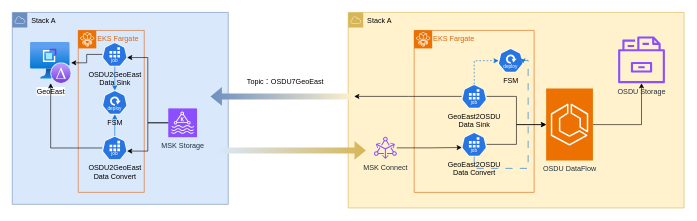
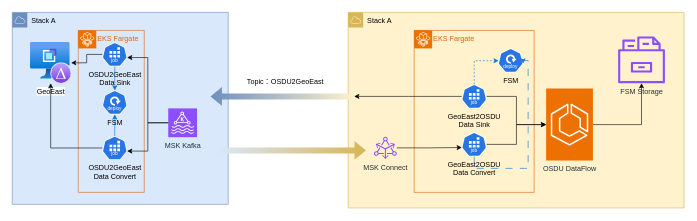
(286, 81) -> (286, 81)
(642, 92) -> (642, 92)
(183, 146) -> (183, 146)
